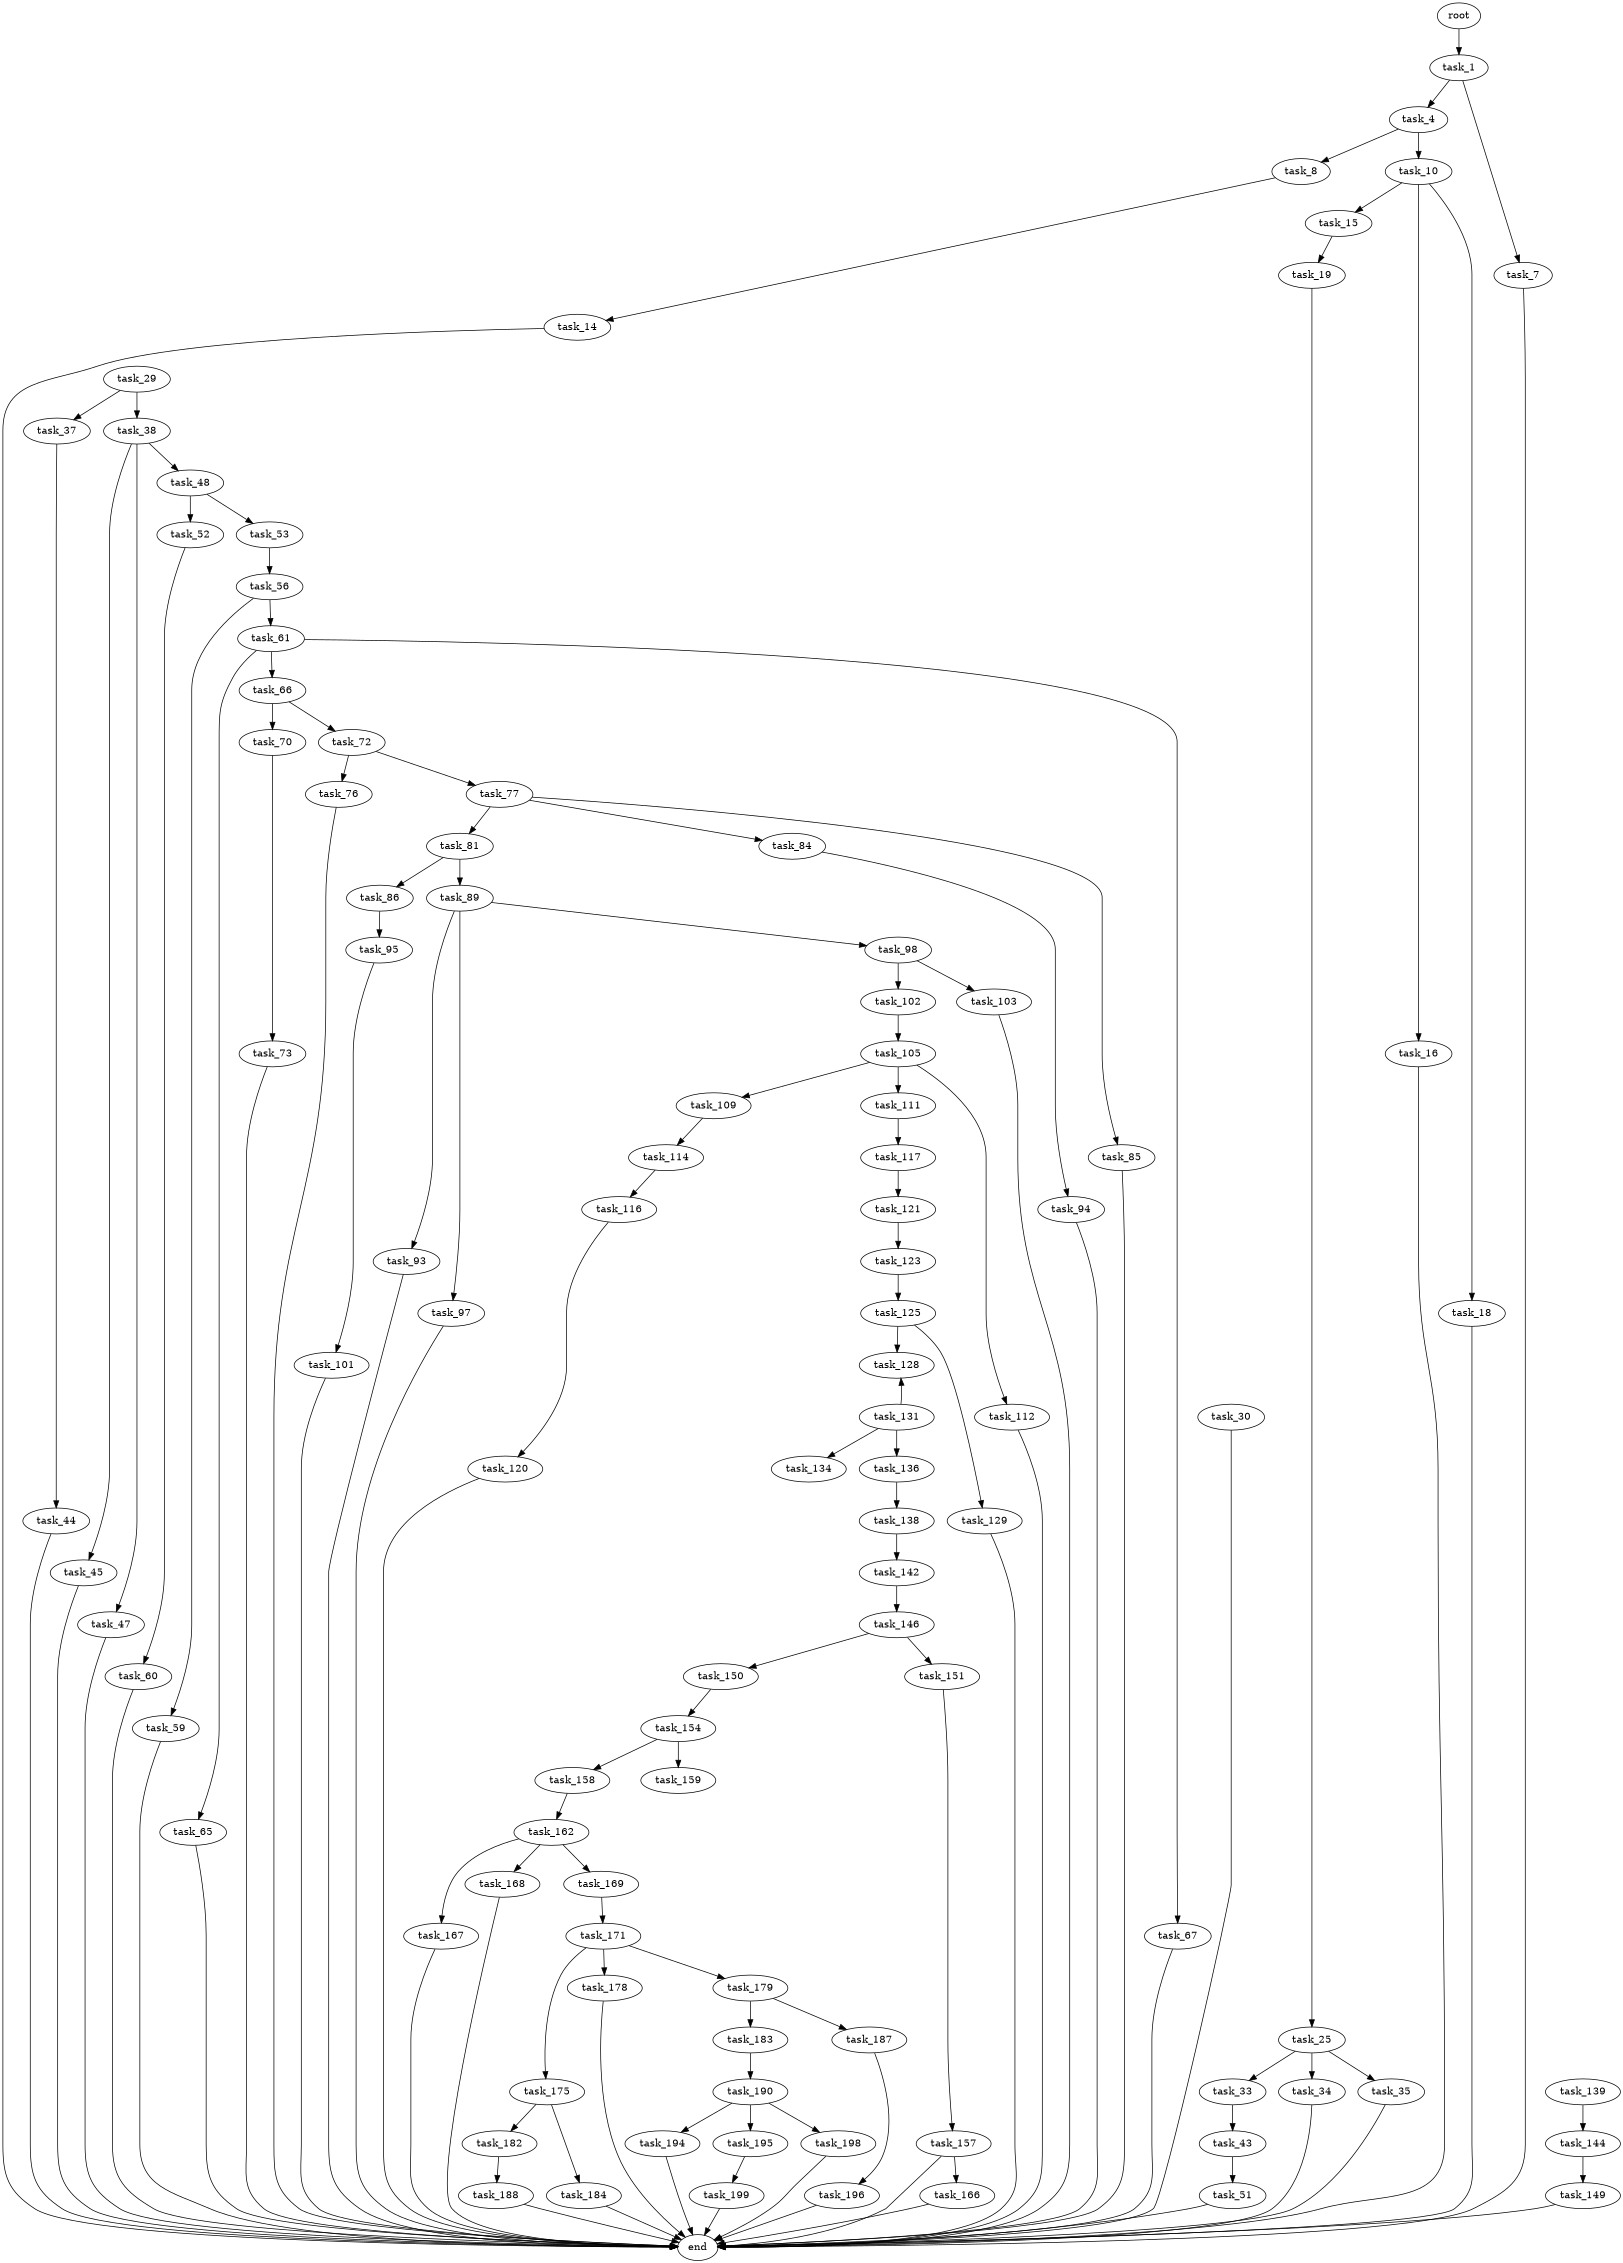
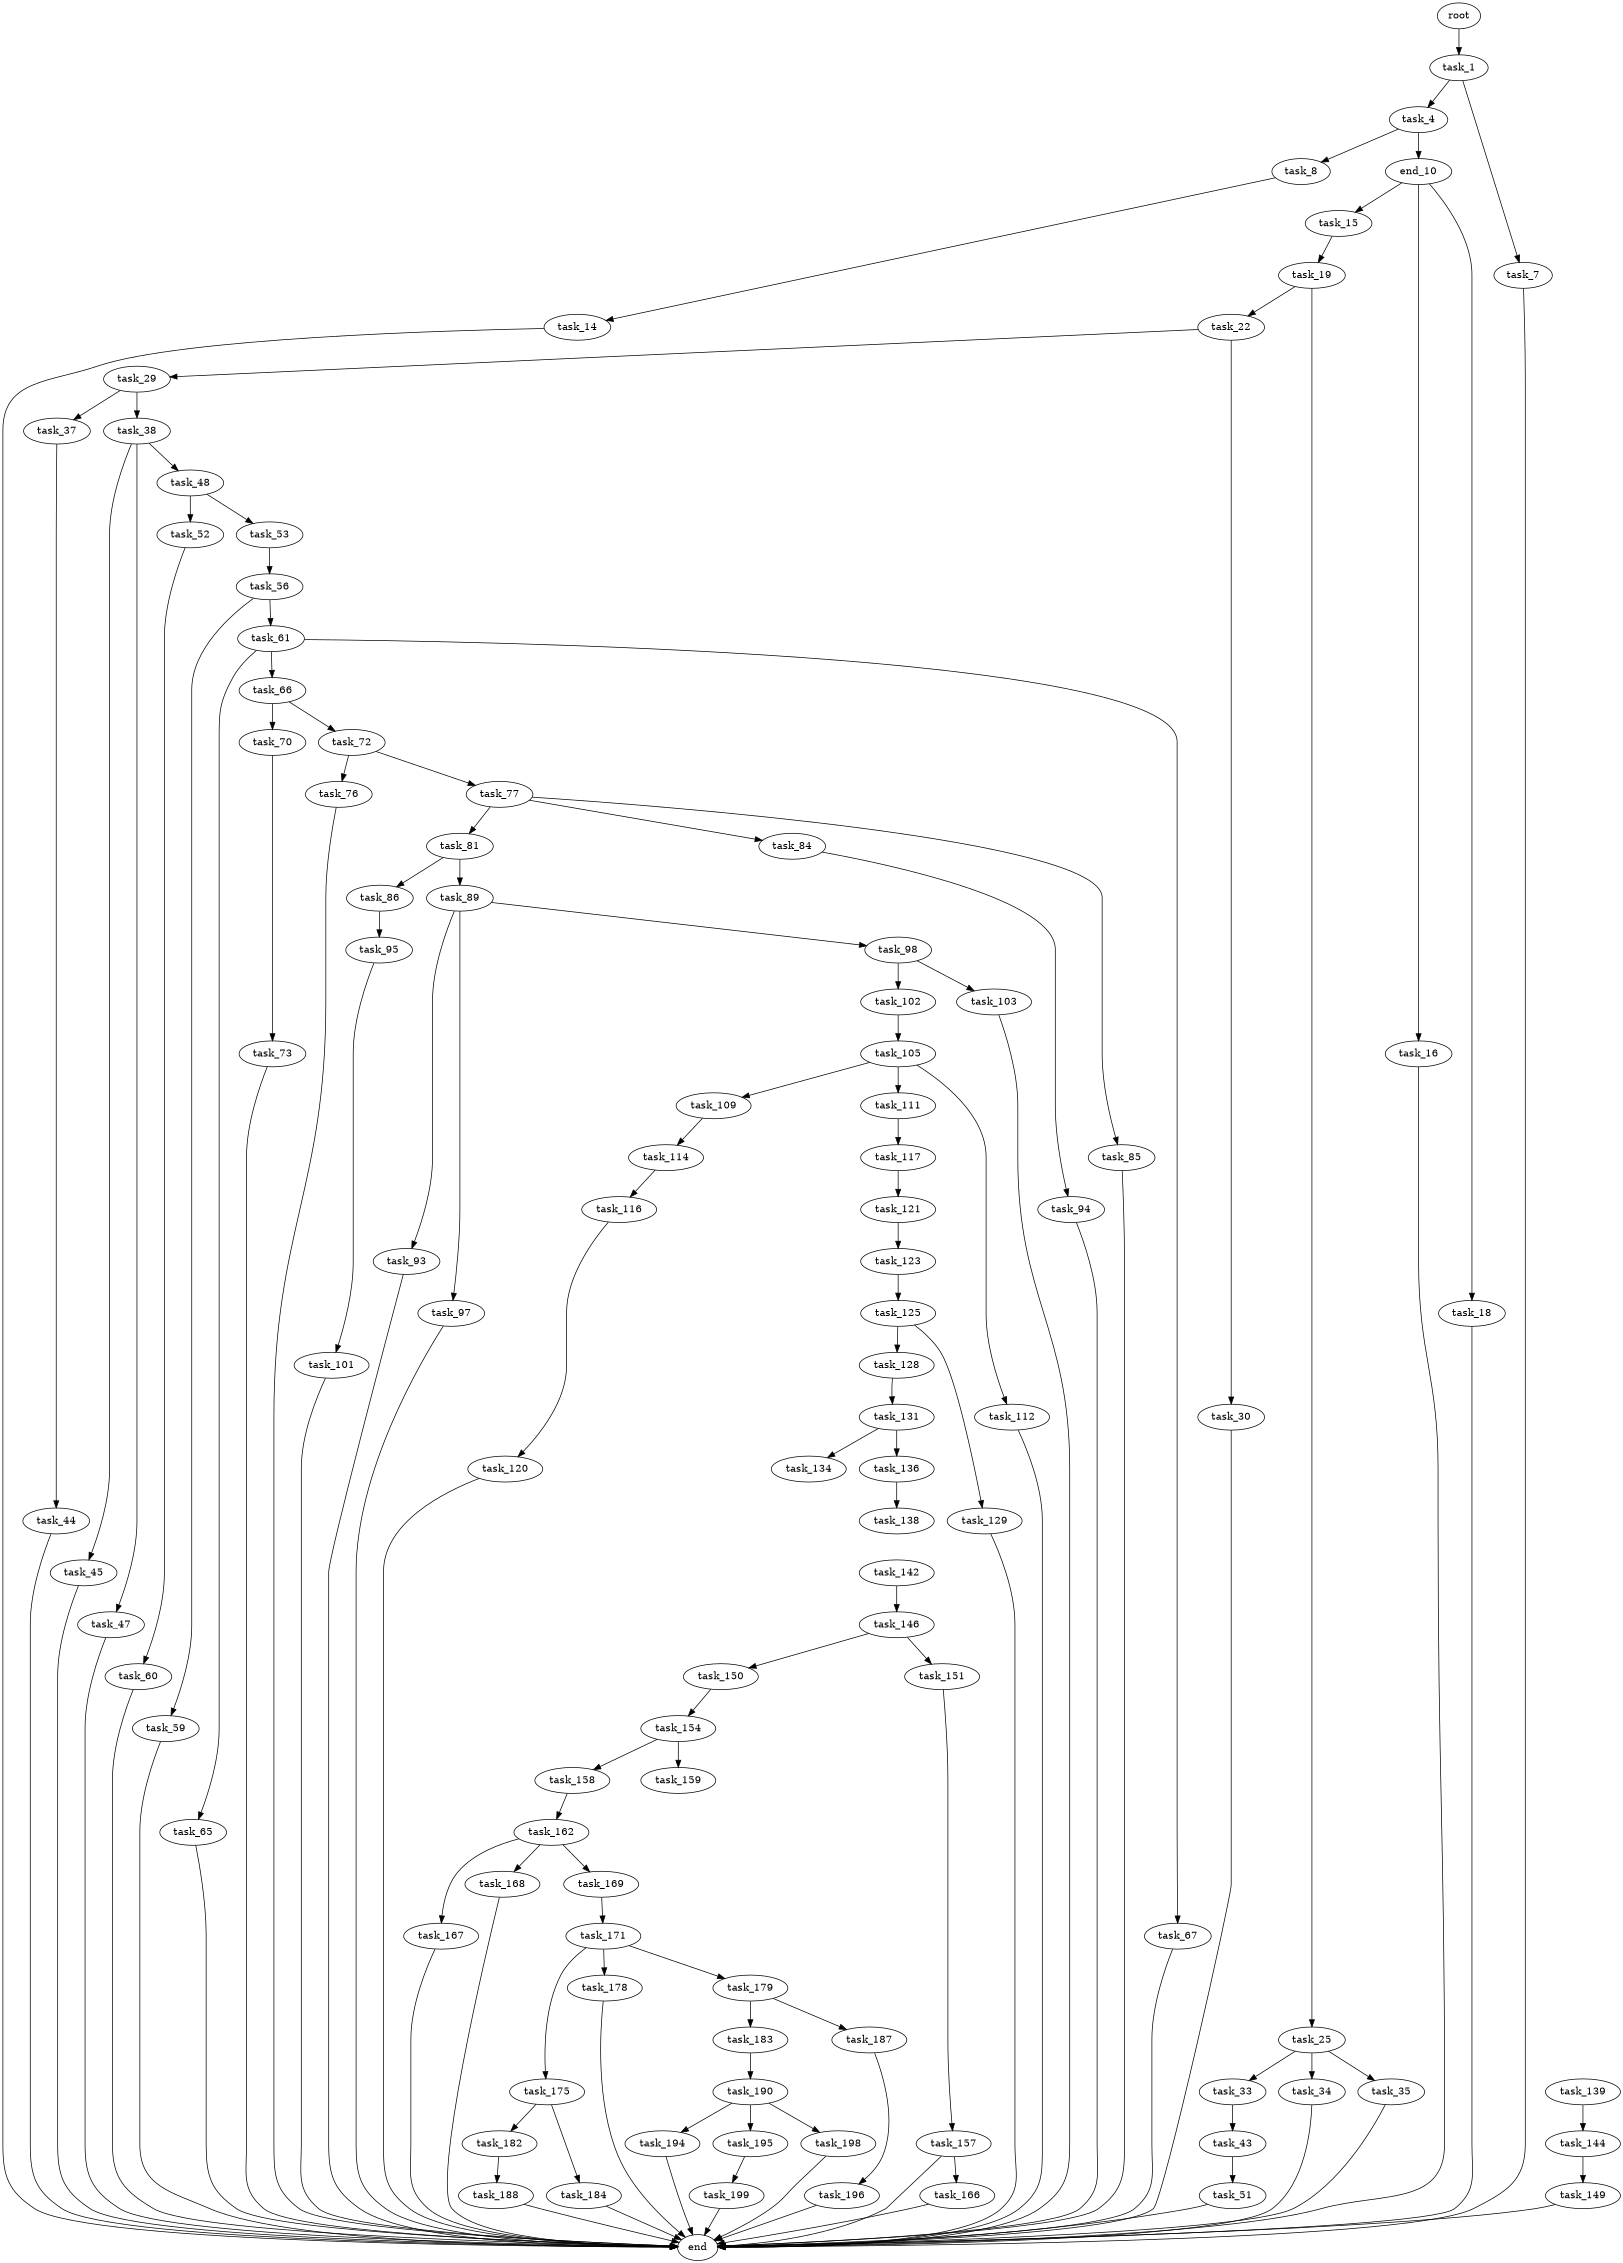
(1419, 172) -> (1419, 172)
none -> (1231, 327)
(902, 1395) -> (892, 1387)
(897, 1543) -> none
